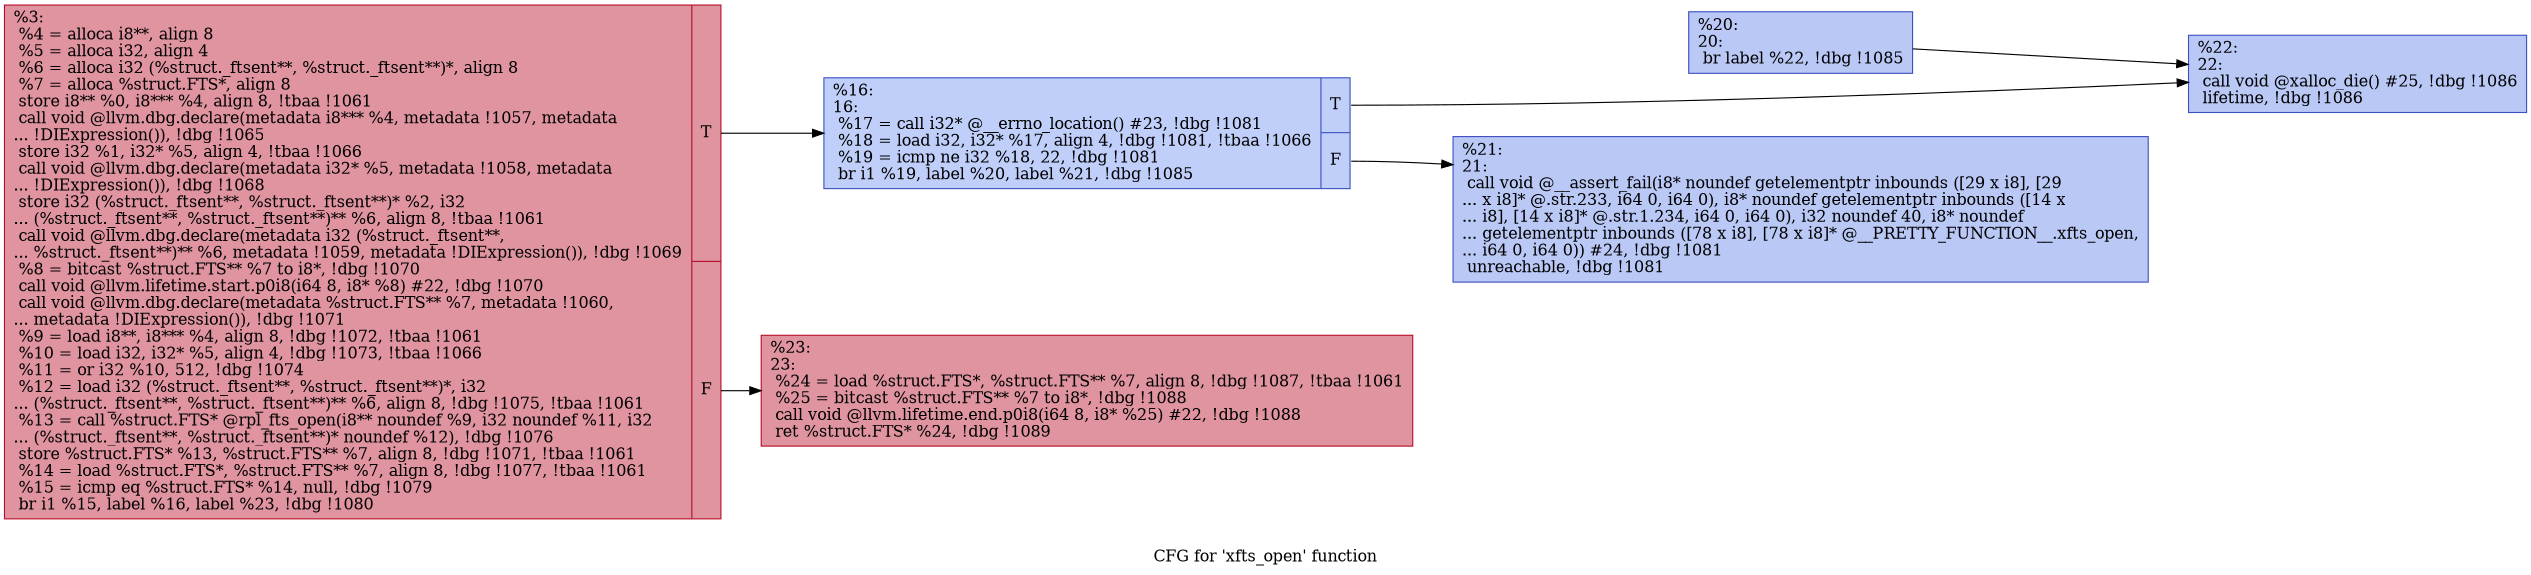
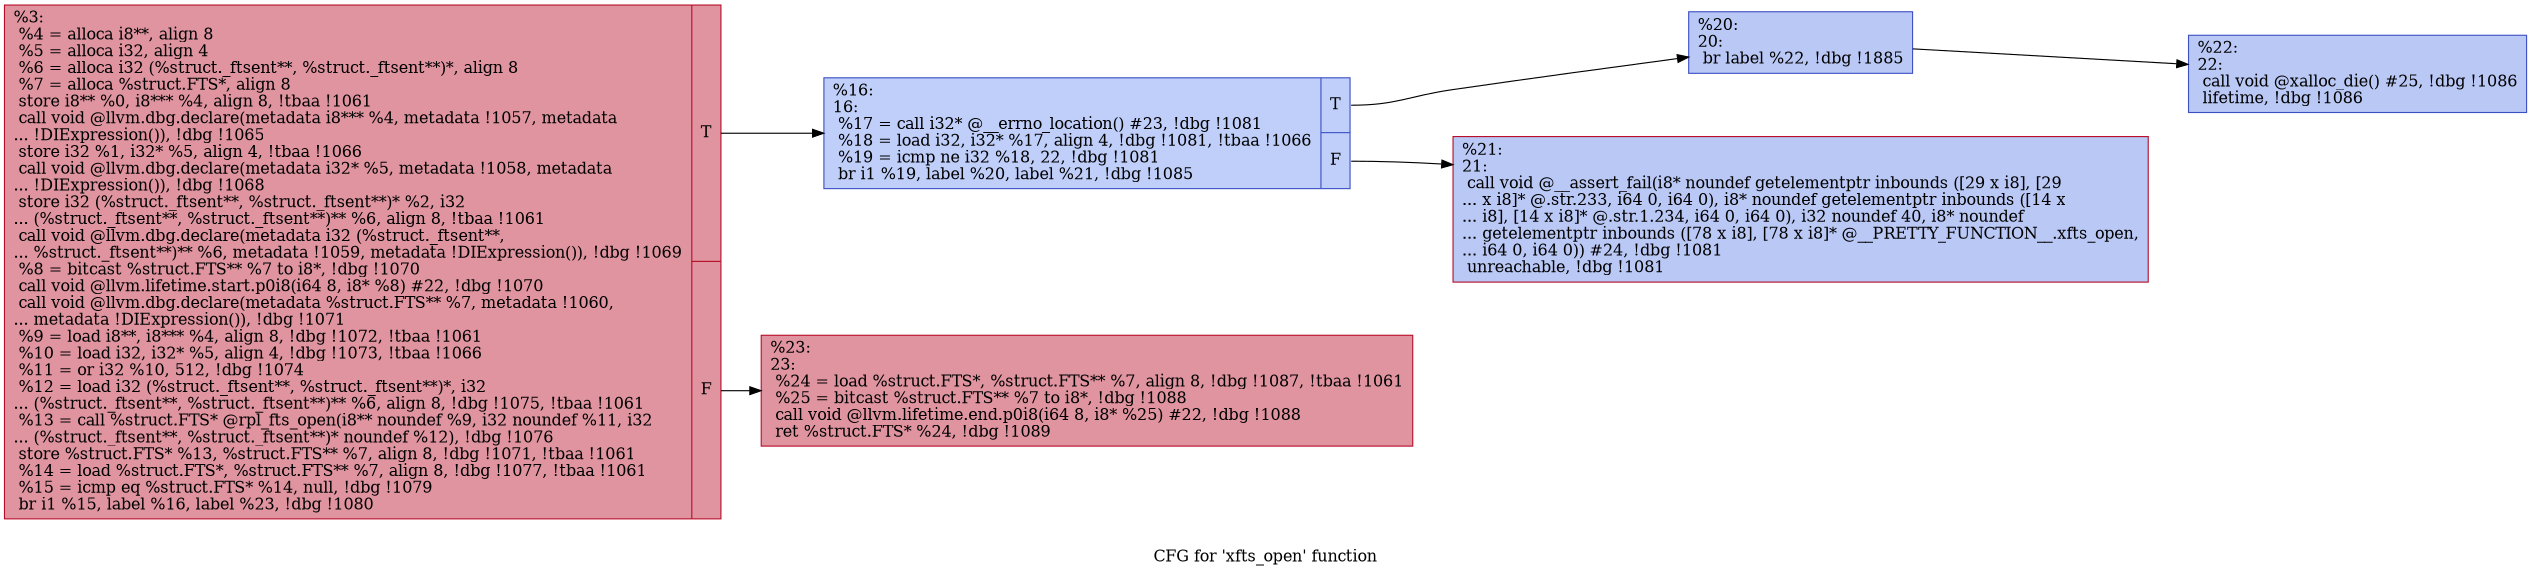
(1801, 59) -> (1801, 59)
(1764, 98) -> (1514, 81)
(1801, 209) -> (1801, 209)
